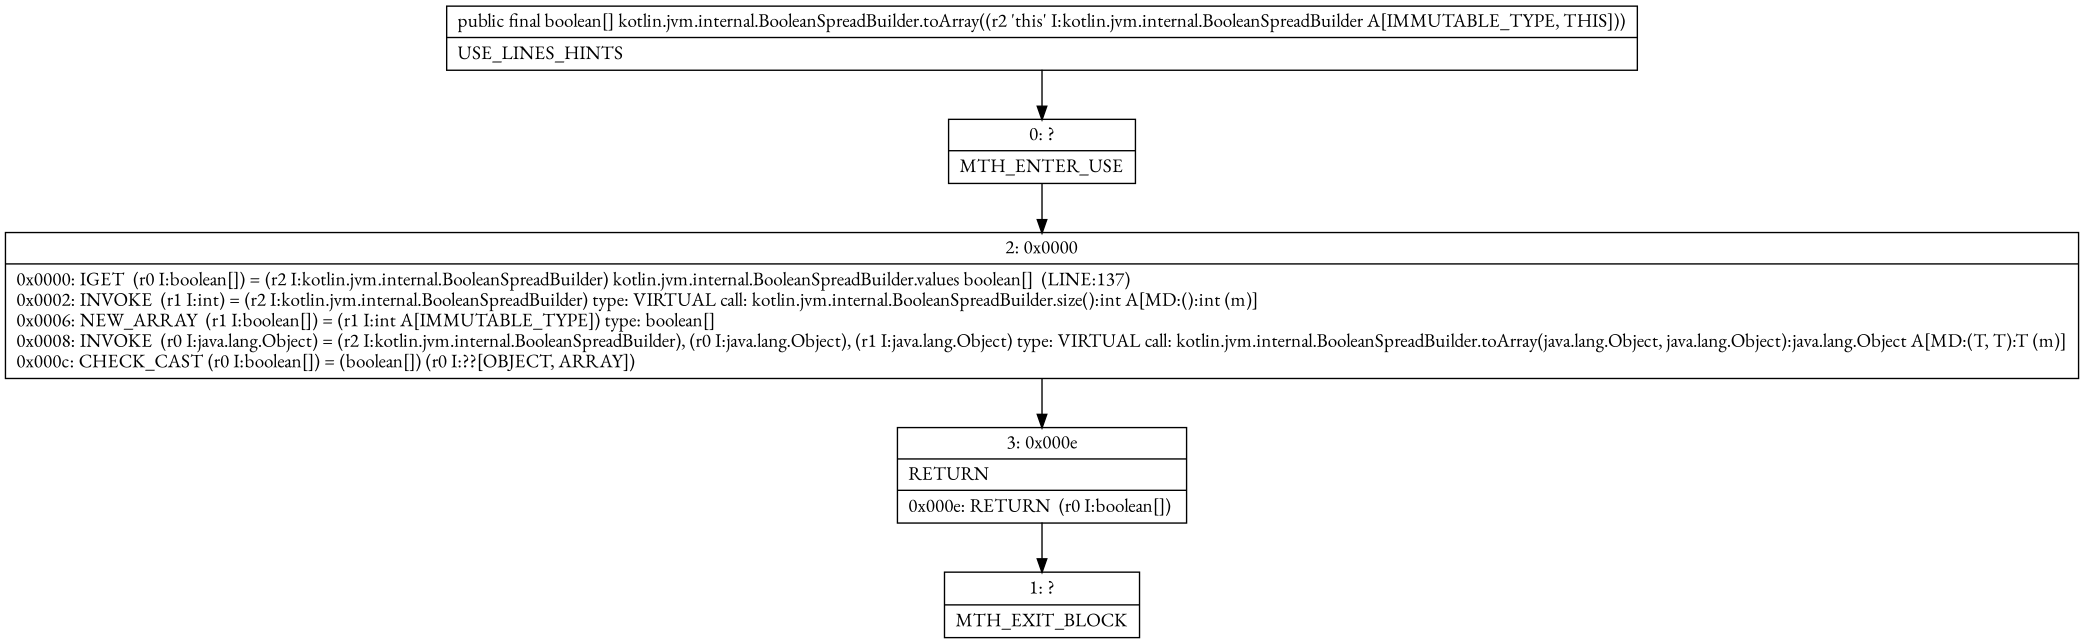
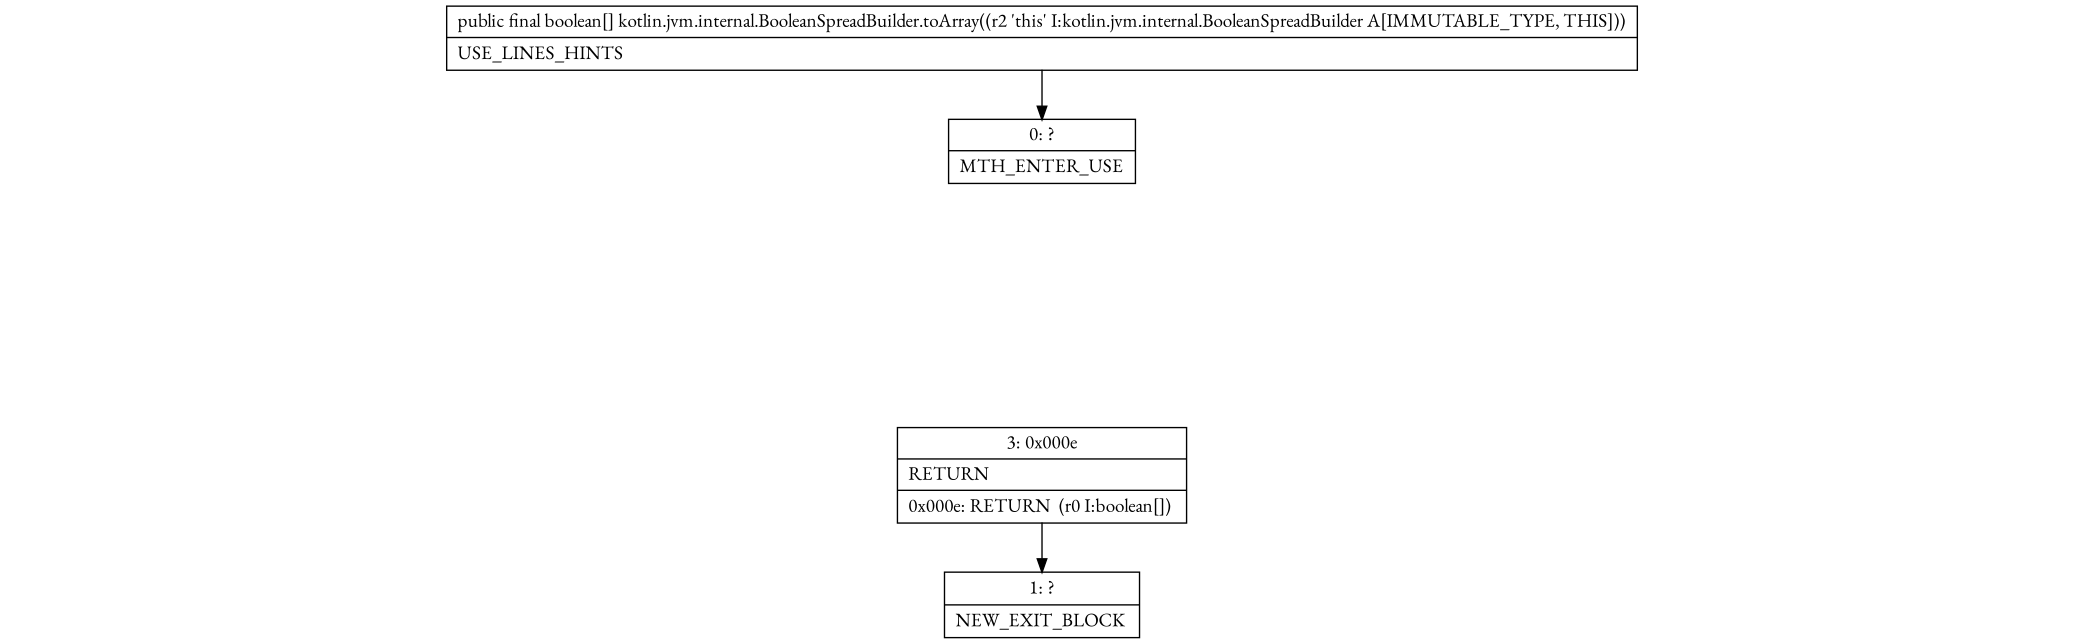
(1042, 306) -> none
(1042, 621) -> (1041, 621)
